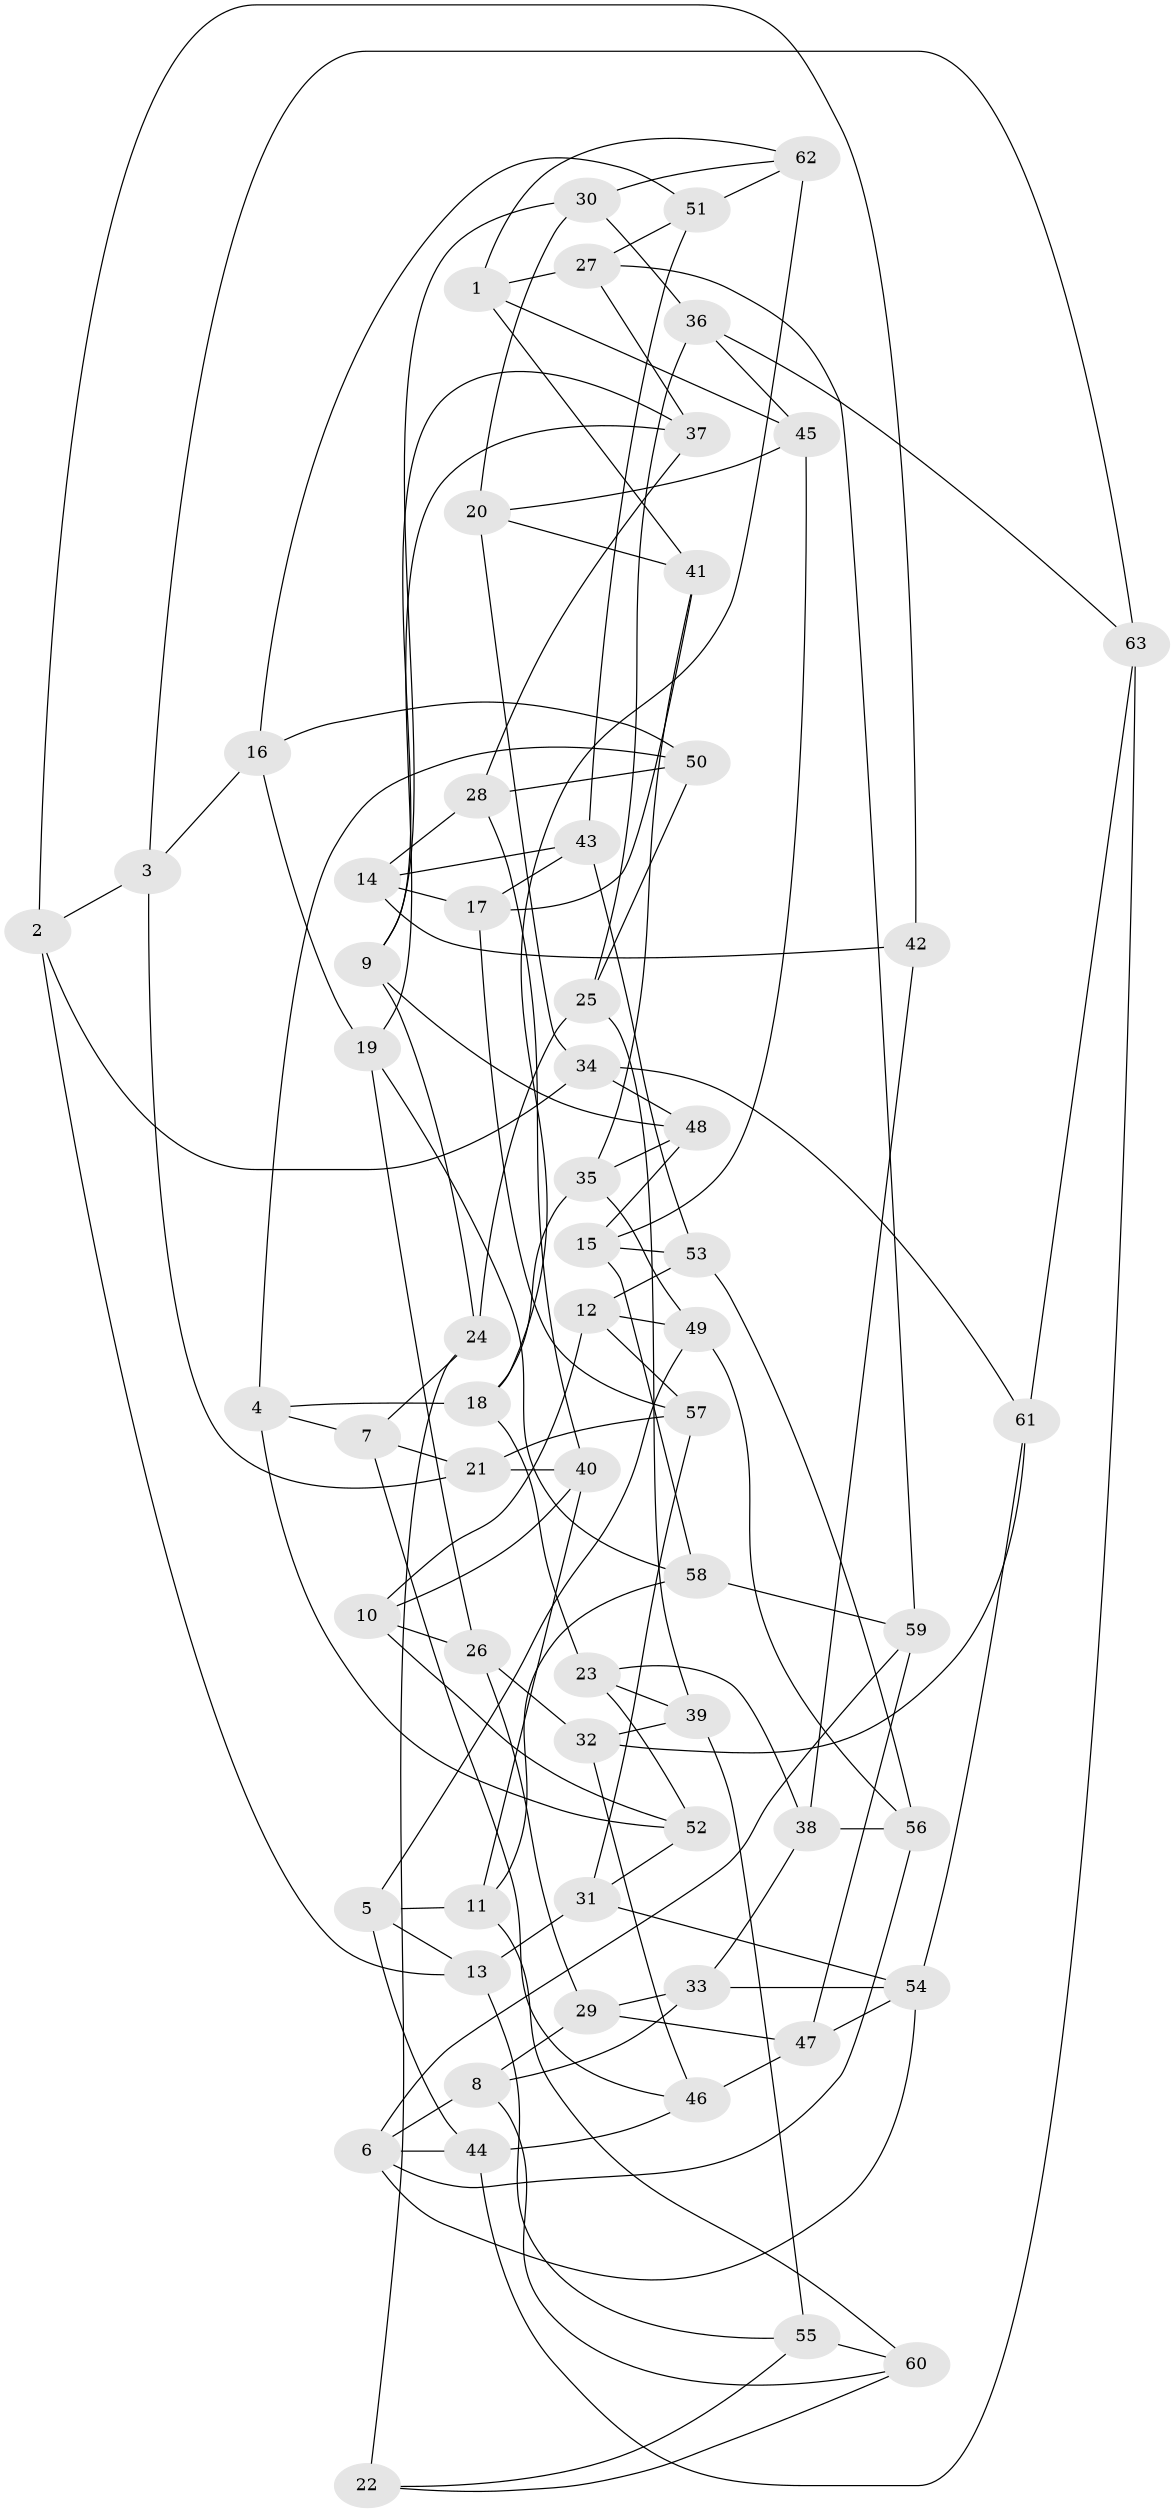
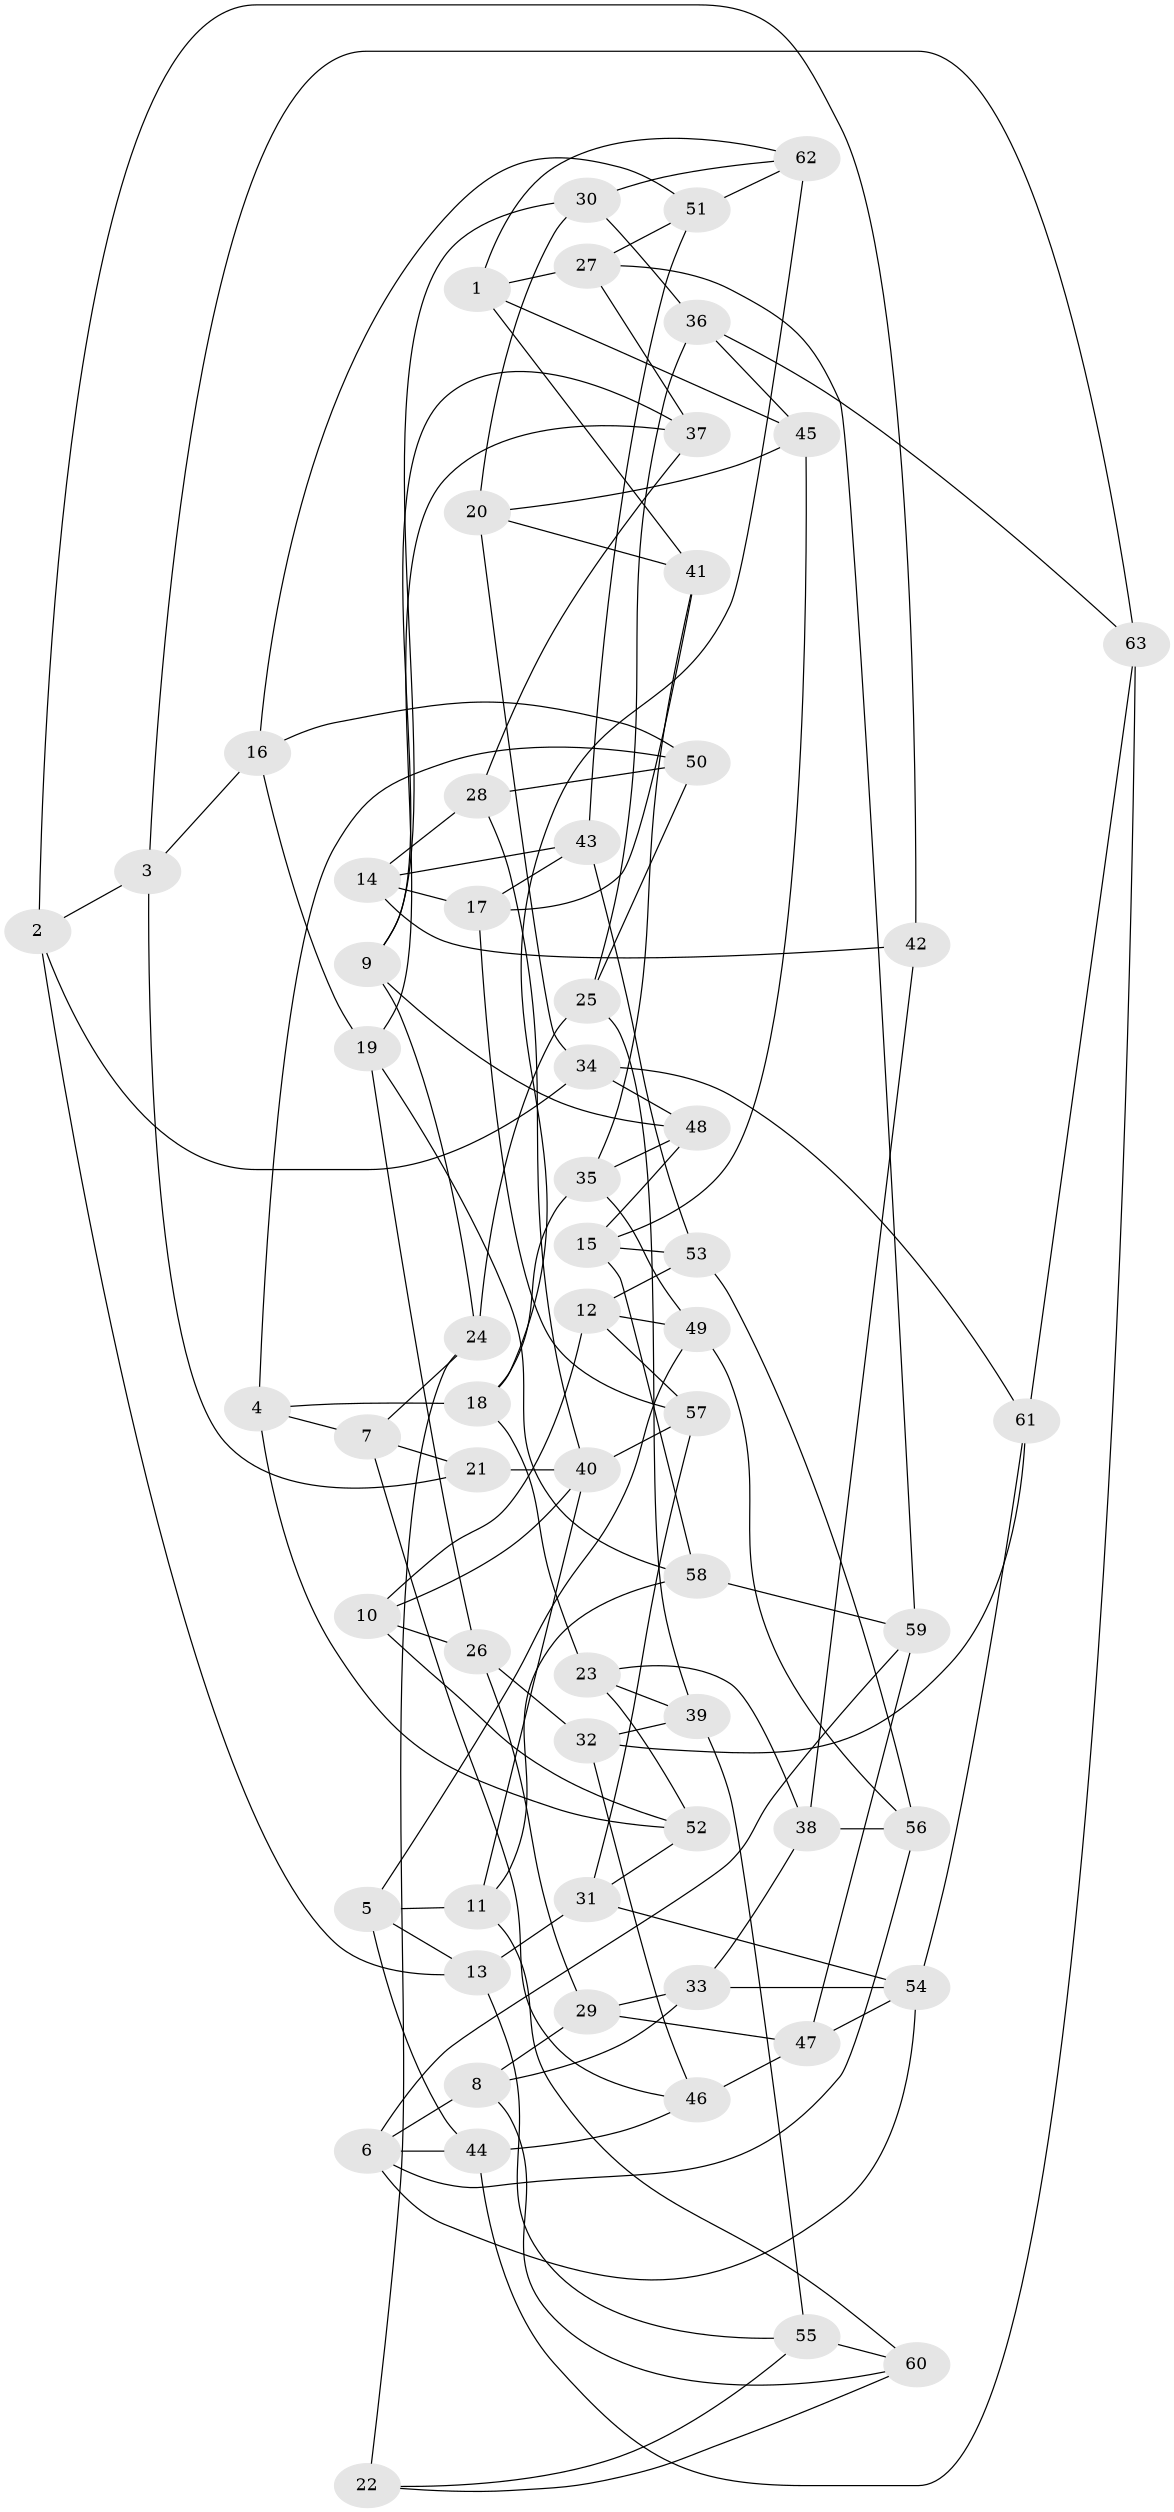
(582, 1430) -> (632, 1447)
